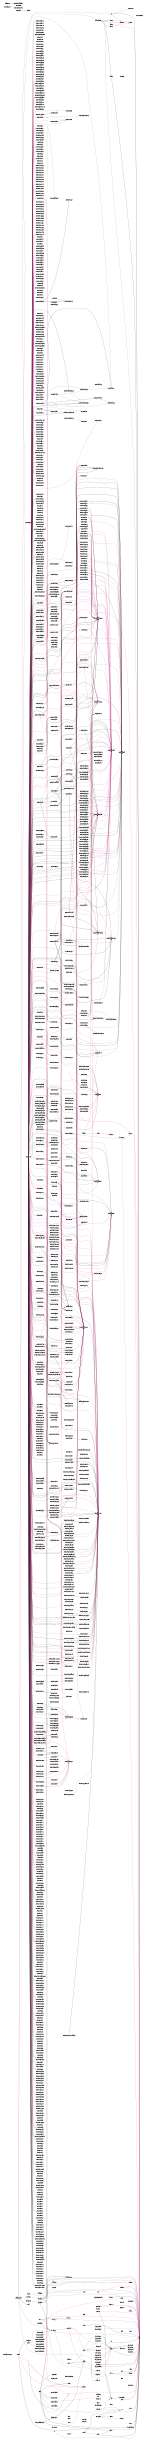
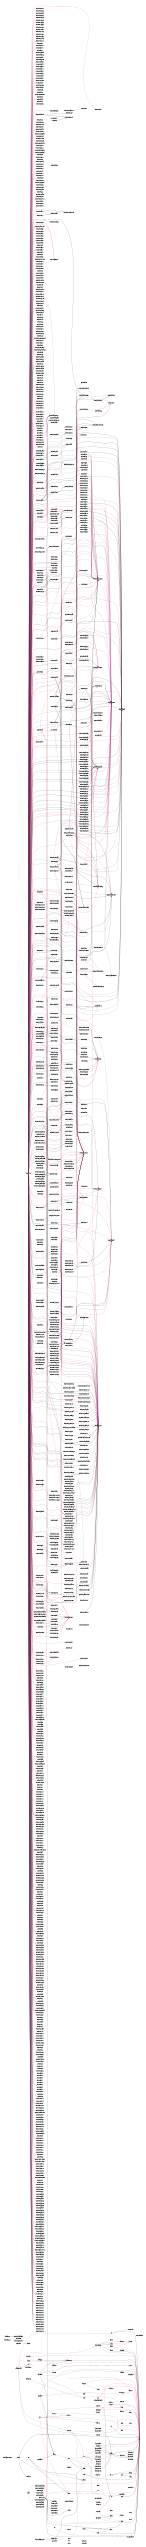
none -> (54, 1267)
